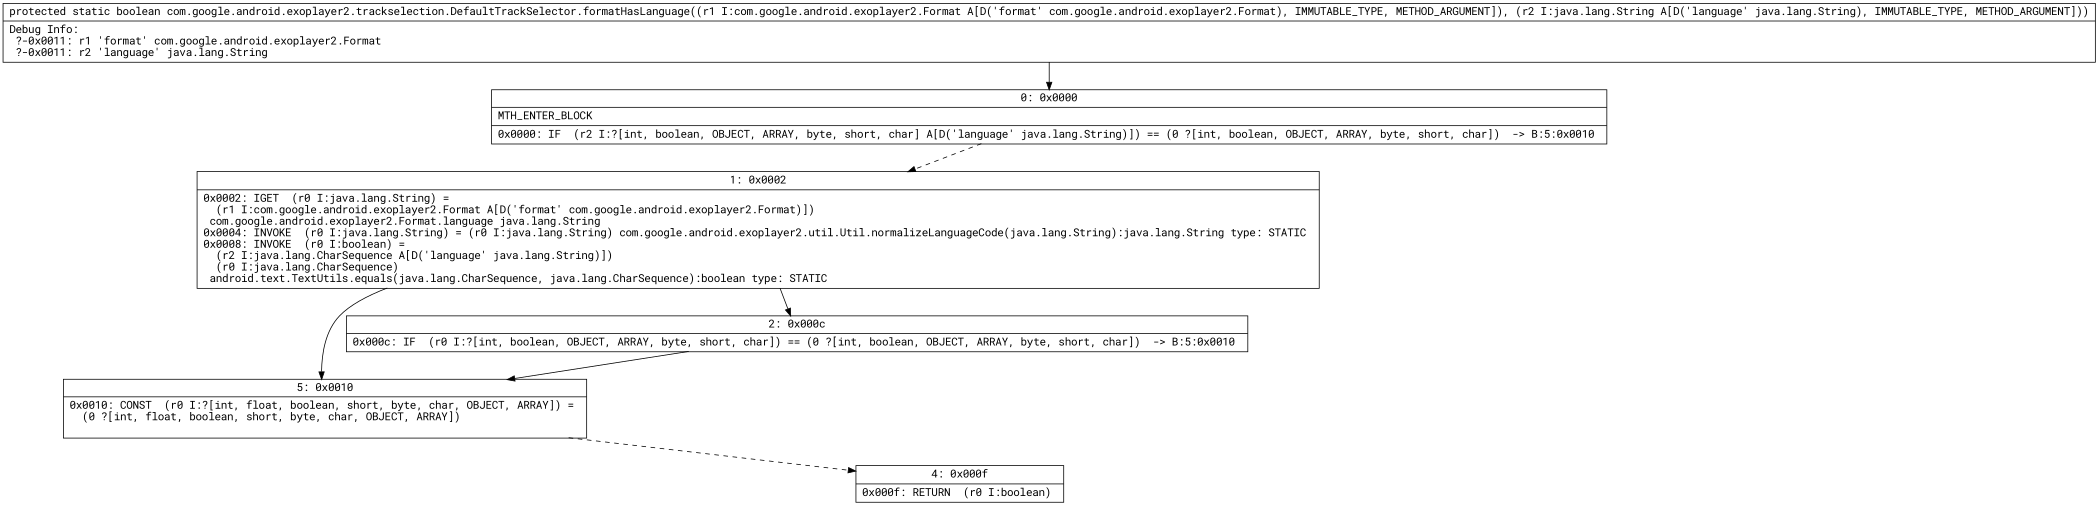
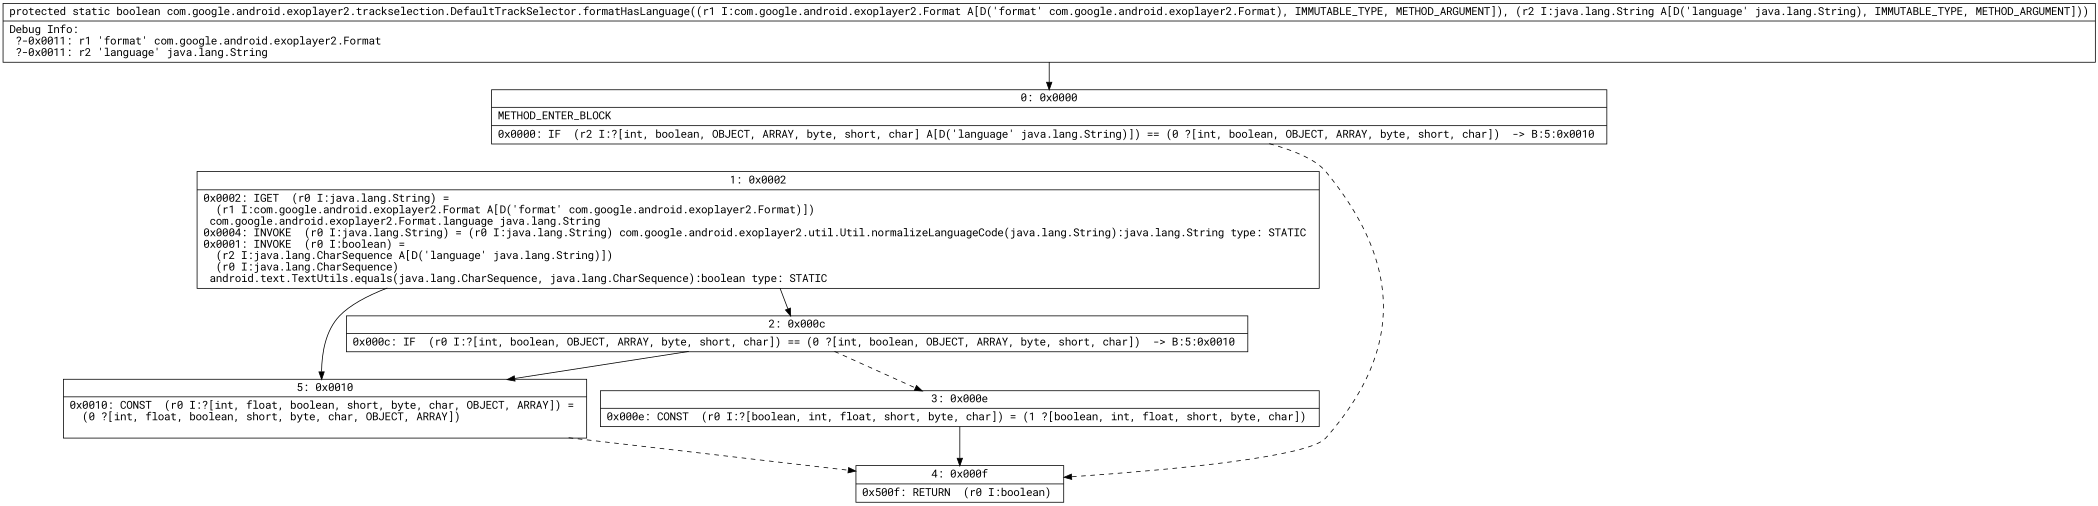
(545, 116) -> (555, 116)
(948, 156) -> (1356, 397)
(307, 244) -> (307, 244)
none -> (960, 409)
(960, 493) -> (960, 493)
